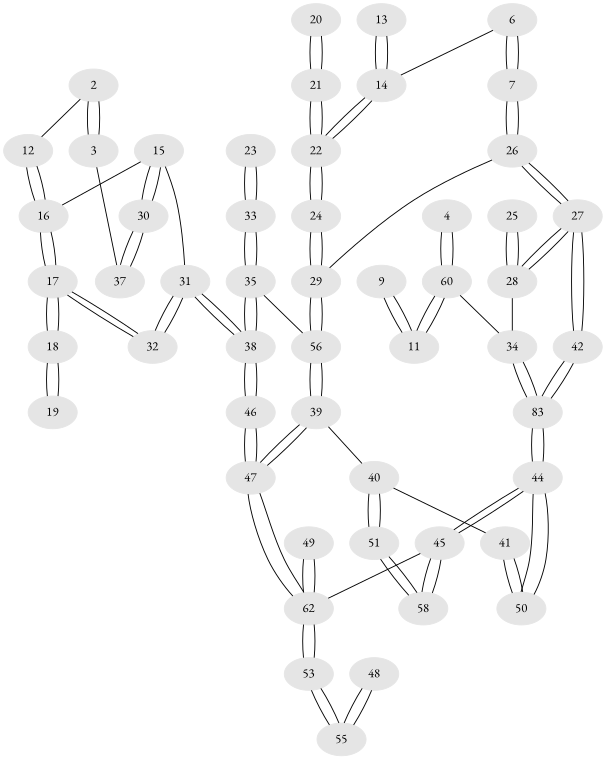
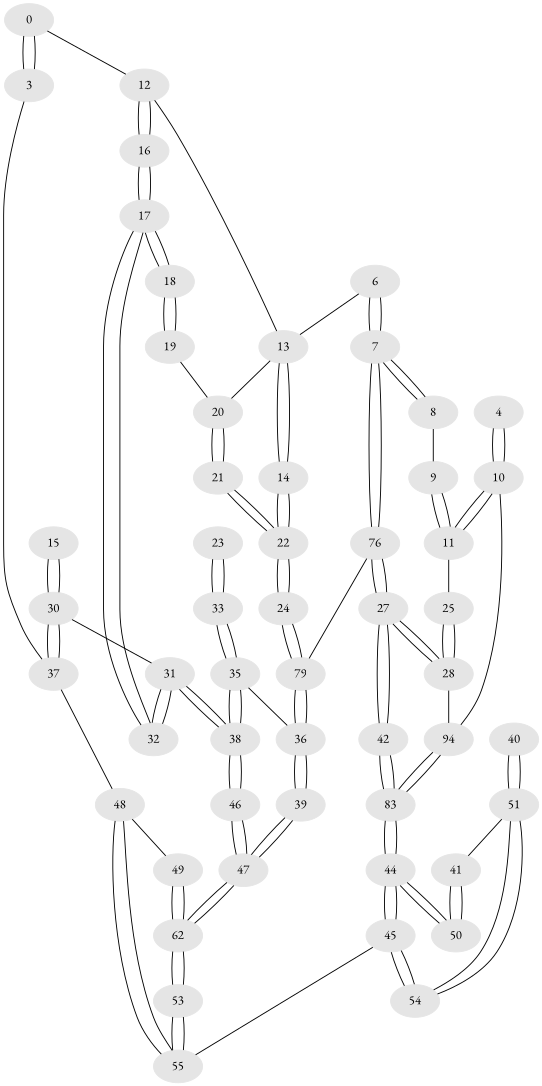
(447, 53) -> (329, 314)
(94, 85) -> (29, 20)
(512, 151) -> (375, 543)
(105, 181) -> none
none -> (220, 213)
(179, 215) -> (114, 642)
(316, 282) -> (301, 674)
(447, 282) -> (499, 478)
(316, 347) -> (301, 739)
(512, 347) -> (449, 739)
none -> (194, 380)
none -> (251, 380)
none -> (433, 412)
(345, 445) -> none
(440, 510) -> (485, 837)
(374, 576) -> (284, 1001)
none -> (449, 576)
(423, 609) -> (415, 1001)
none -> (87, 739)
none -> (149, 837)
